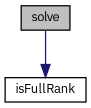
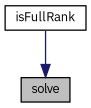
(46, 47) -> (46, 47)
